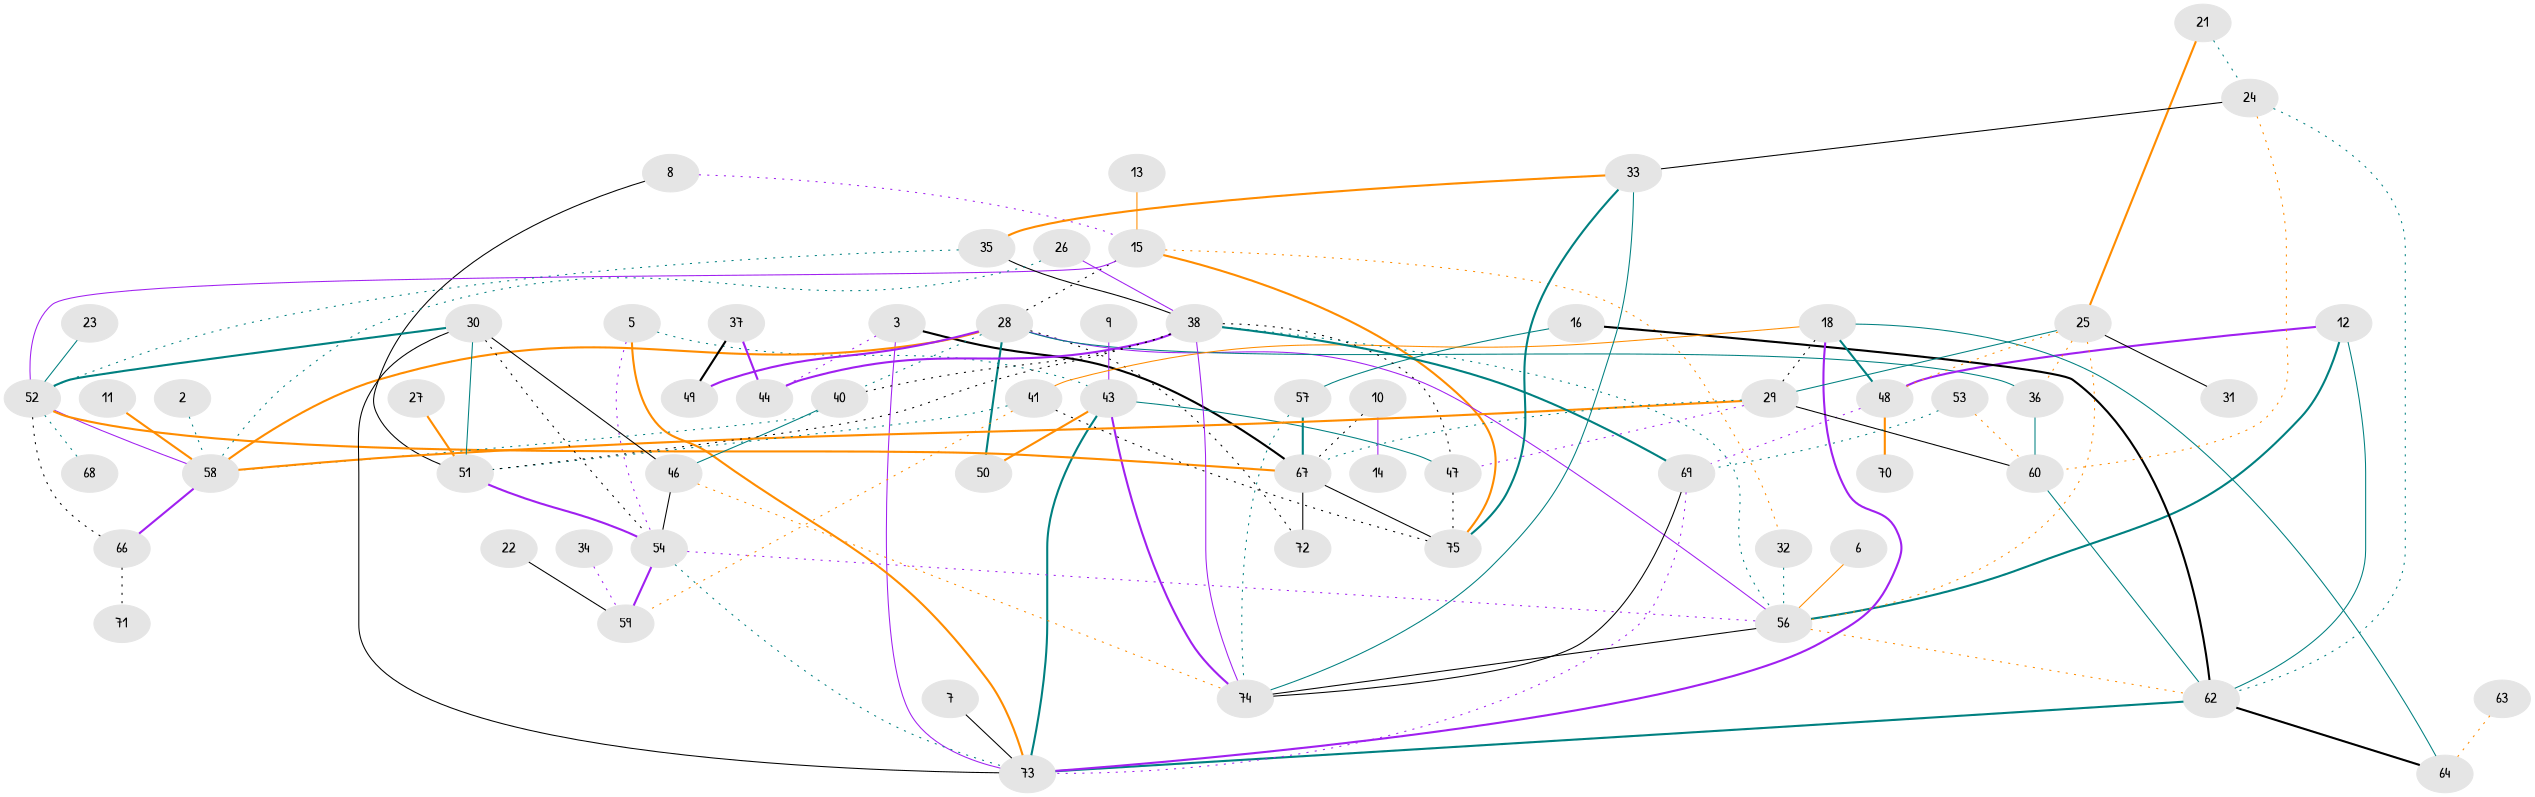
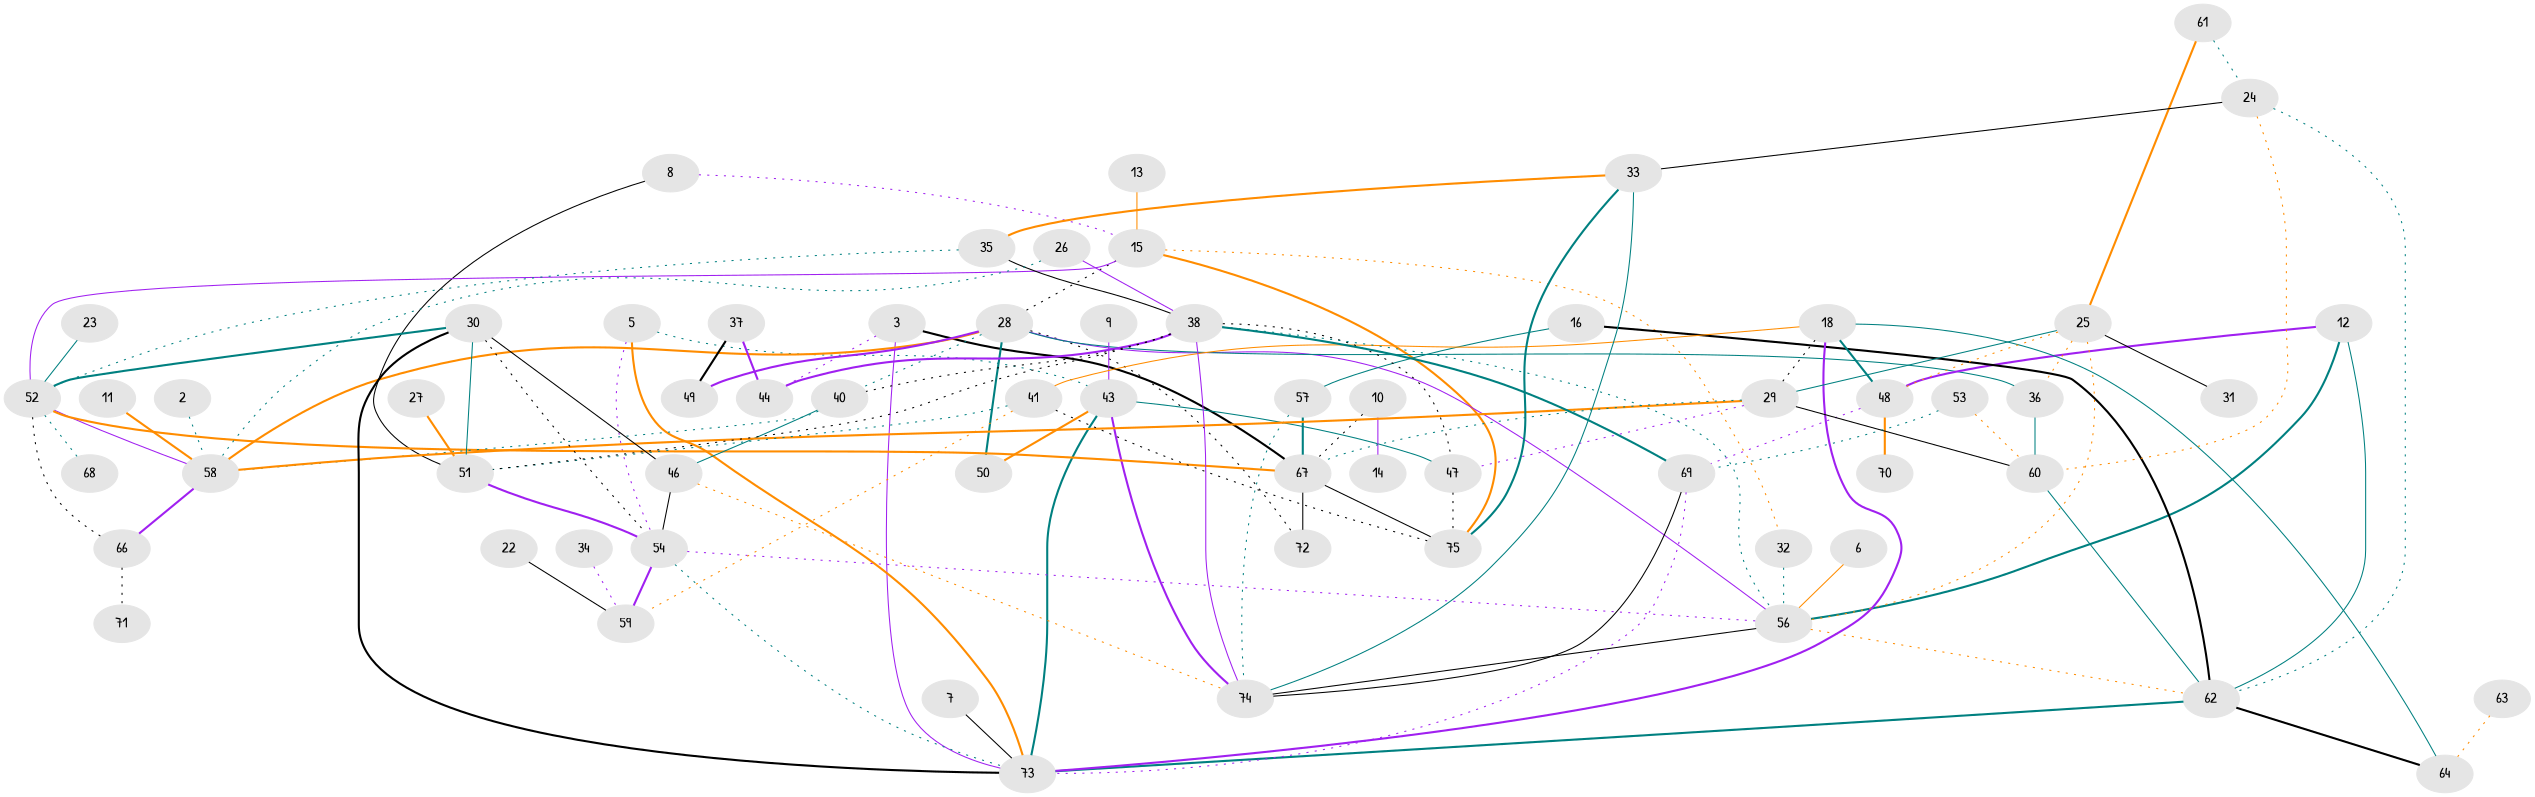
(2203, 23) -> (2203, 23)
(494, 720) -> (494, 720)
